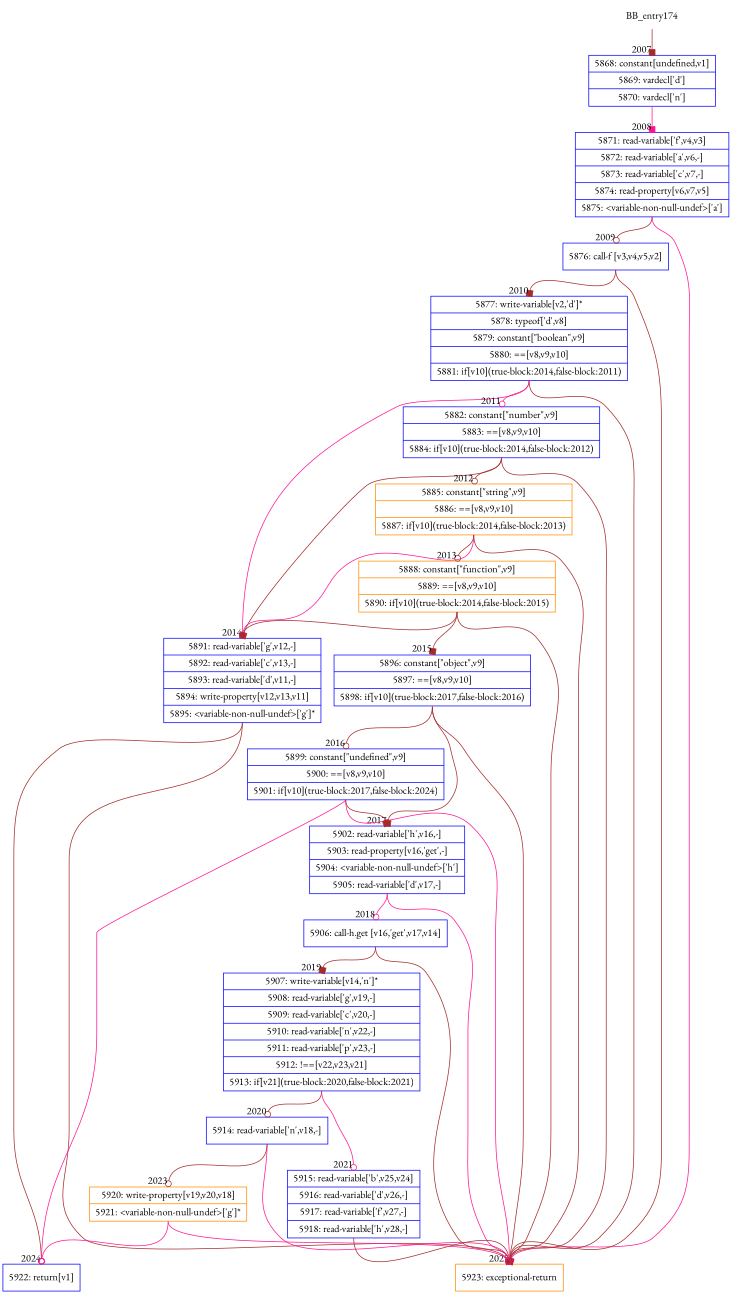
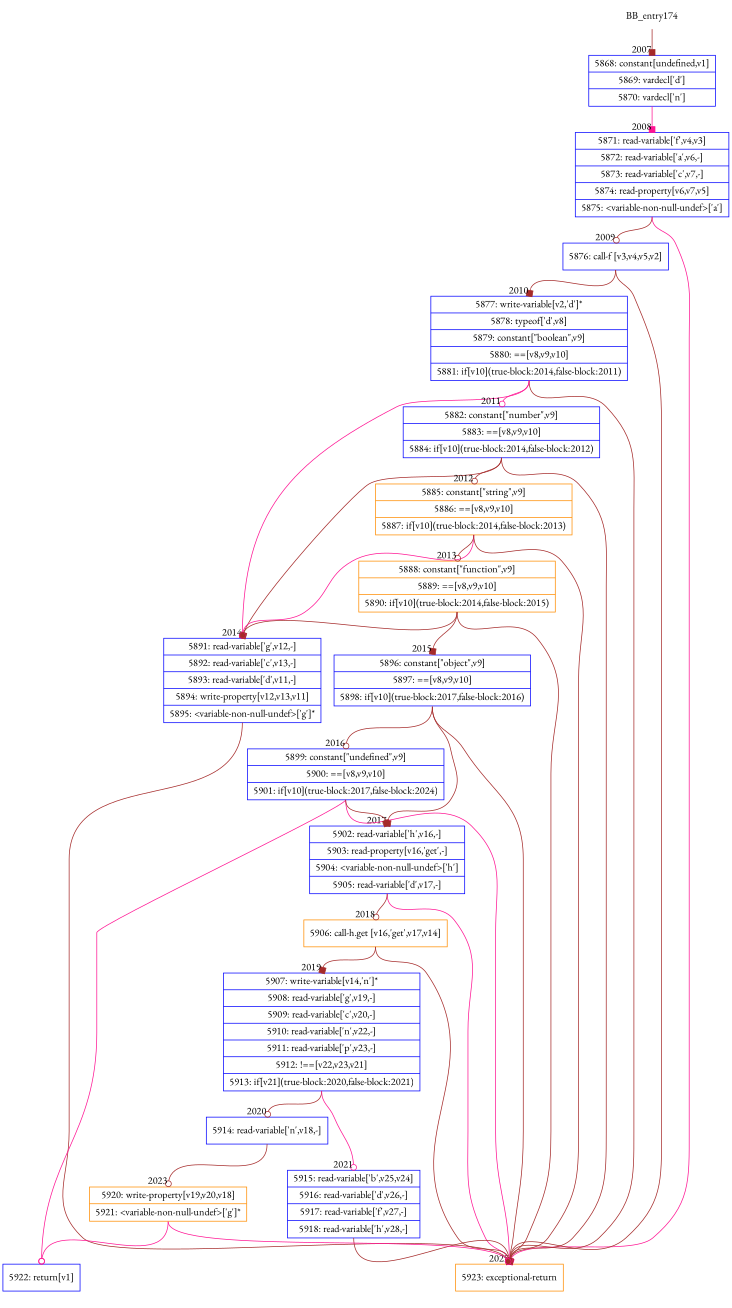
(14, 902) -> none
(383, 905) -> (383, 905)
(376, 933) -> (376, 933)
(346, 1249) -> none
